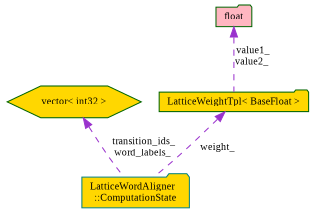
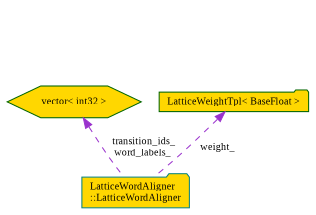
(234, 17) -> none
(136, 192) -> (136, 192)
